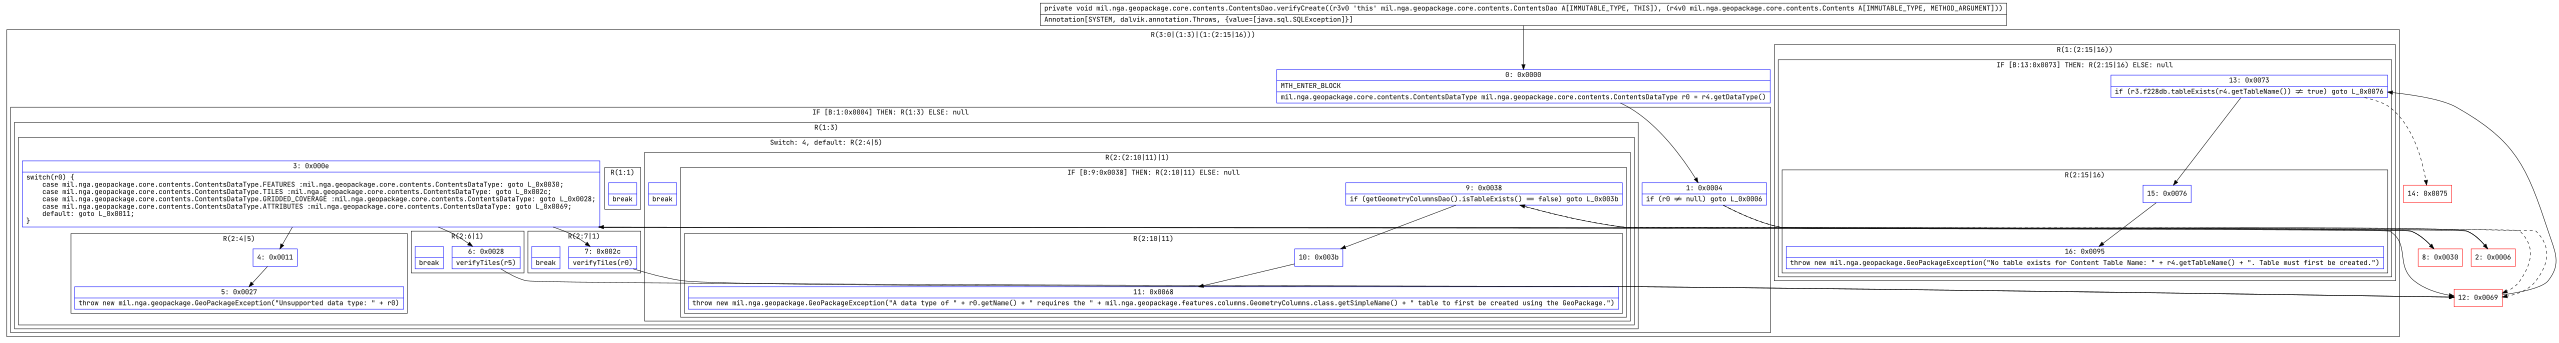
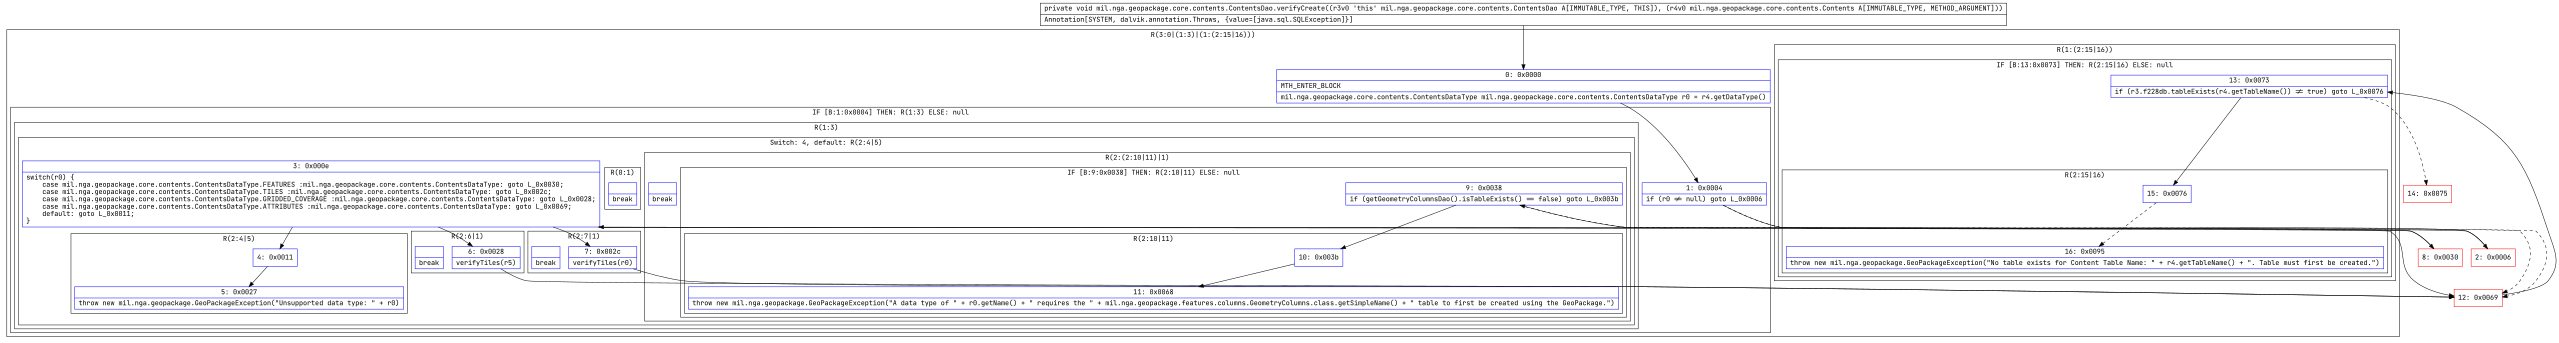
(623, 173) -> (623, 173)
(2130, 223) -> (2130, 223)
